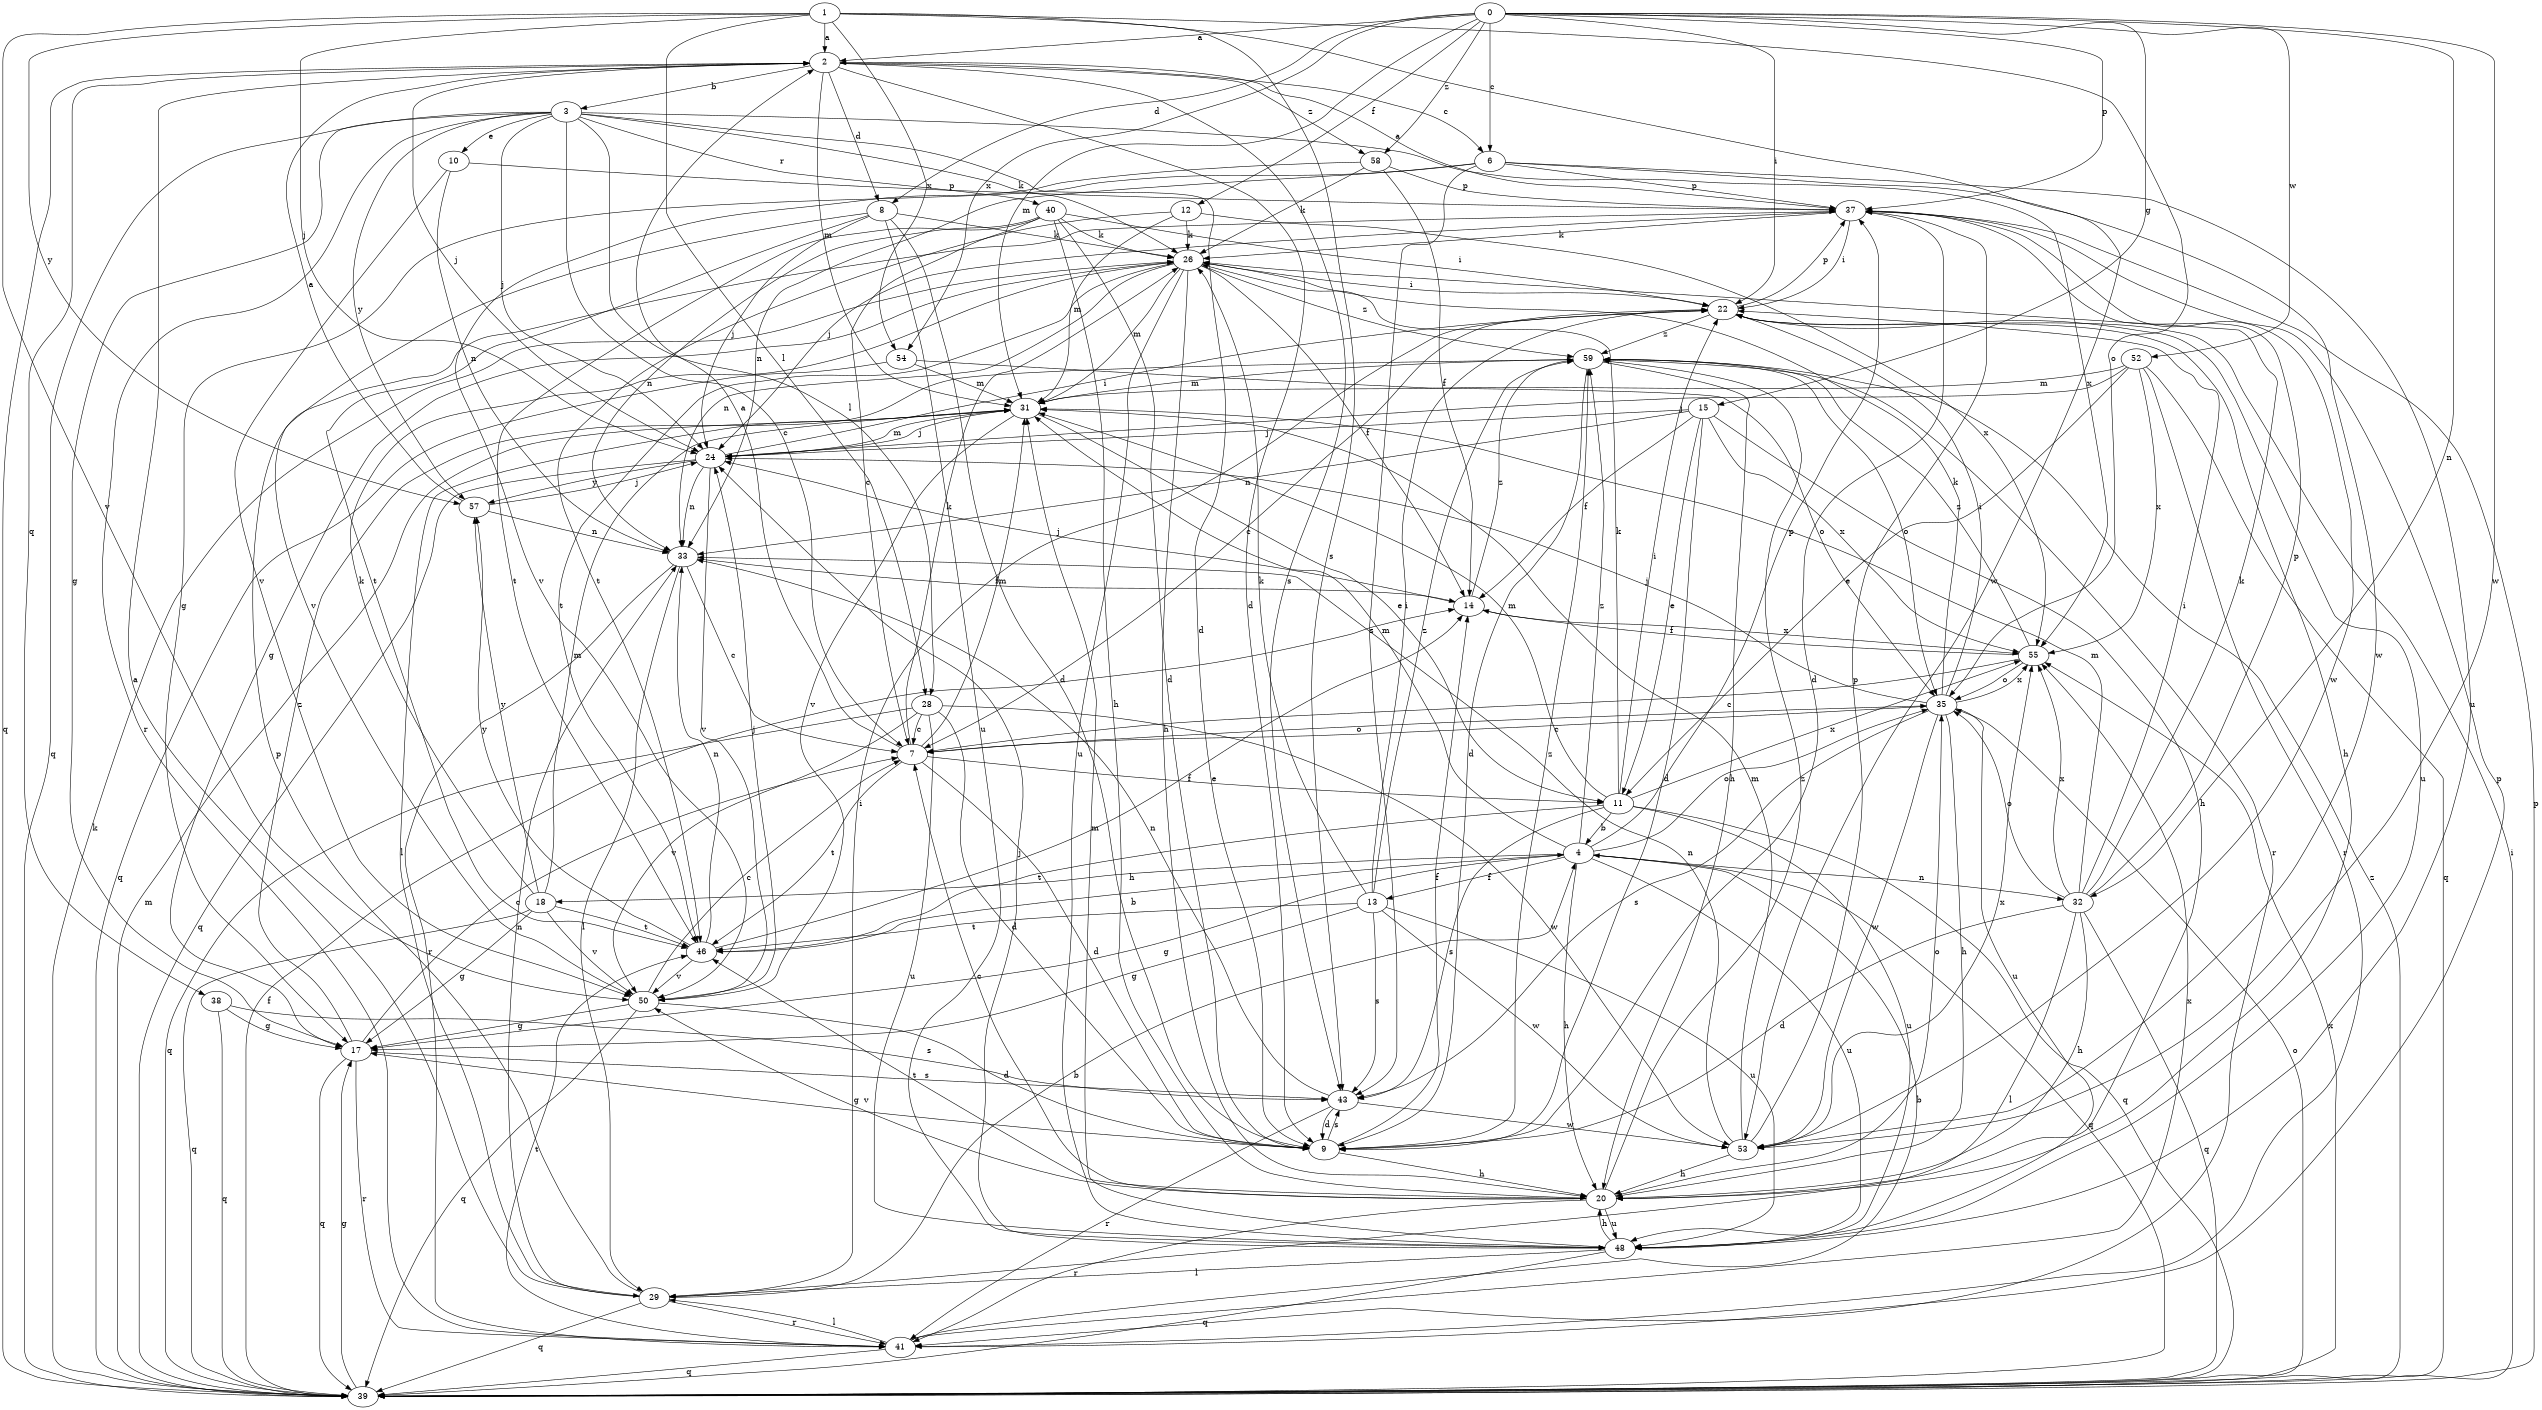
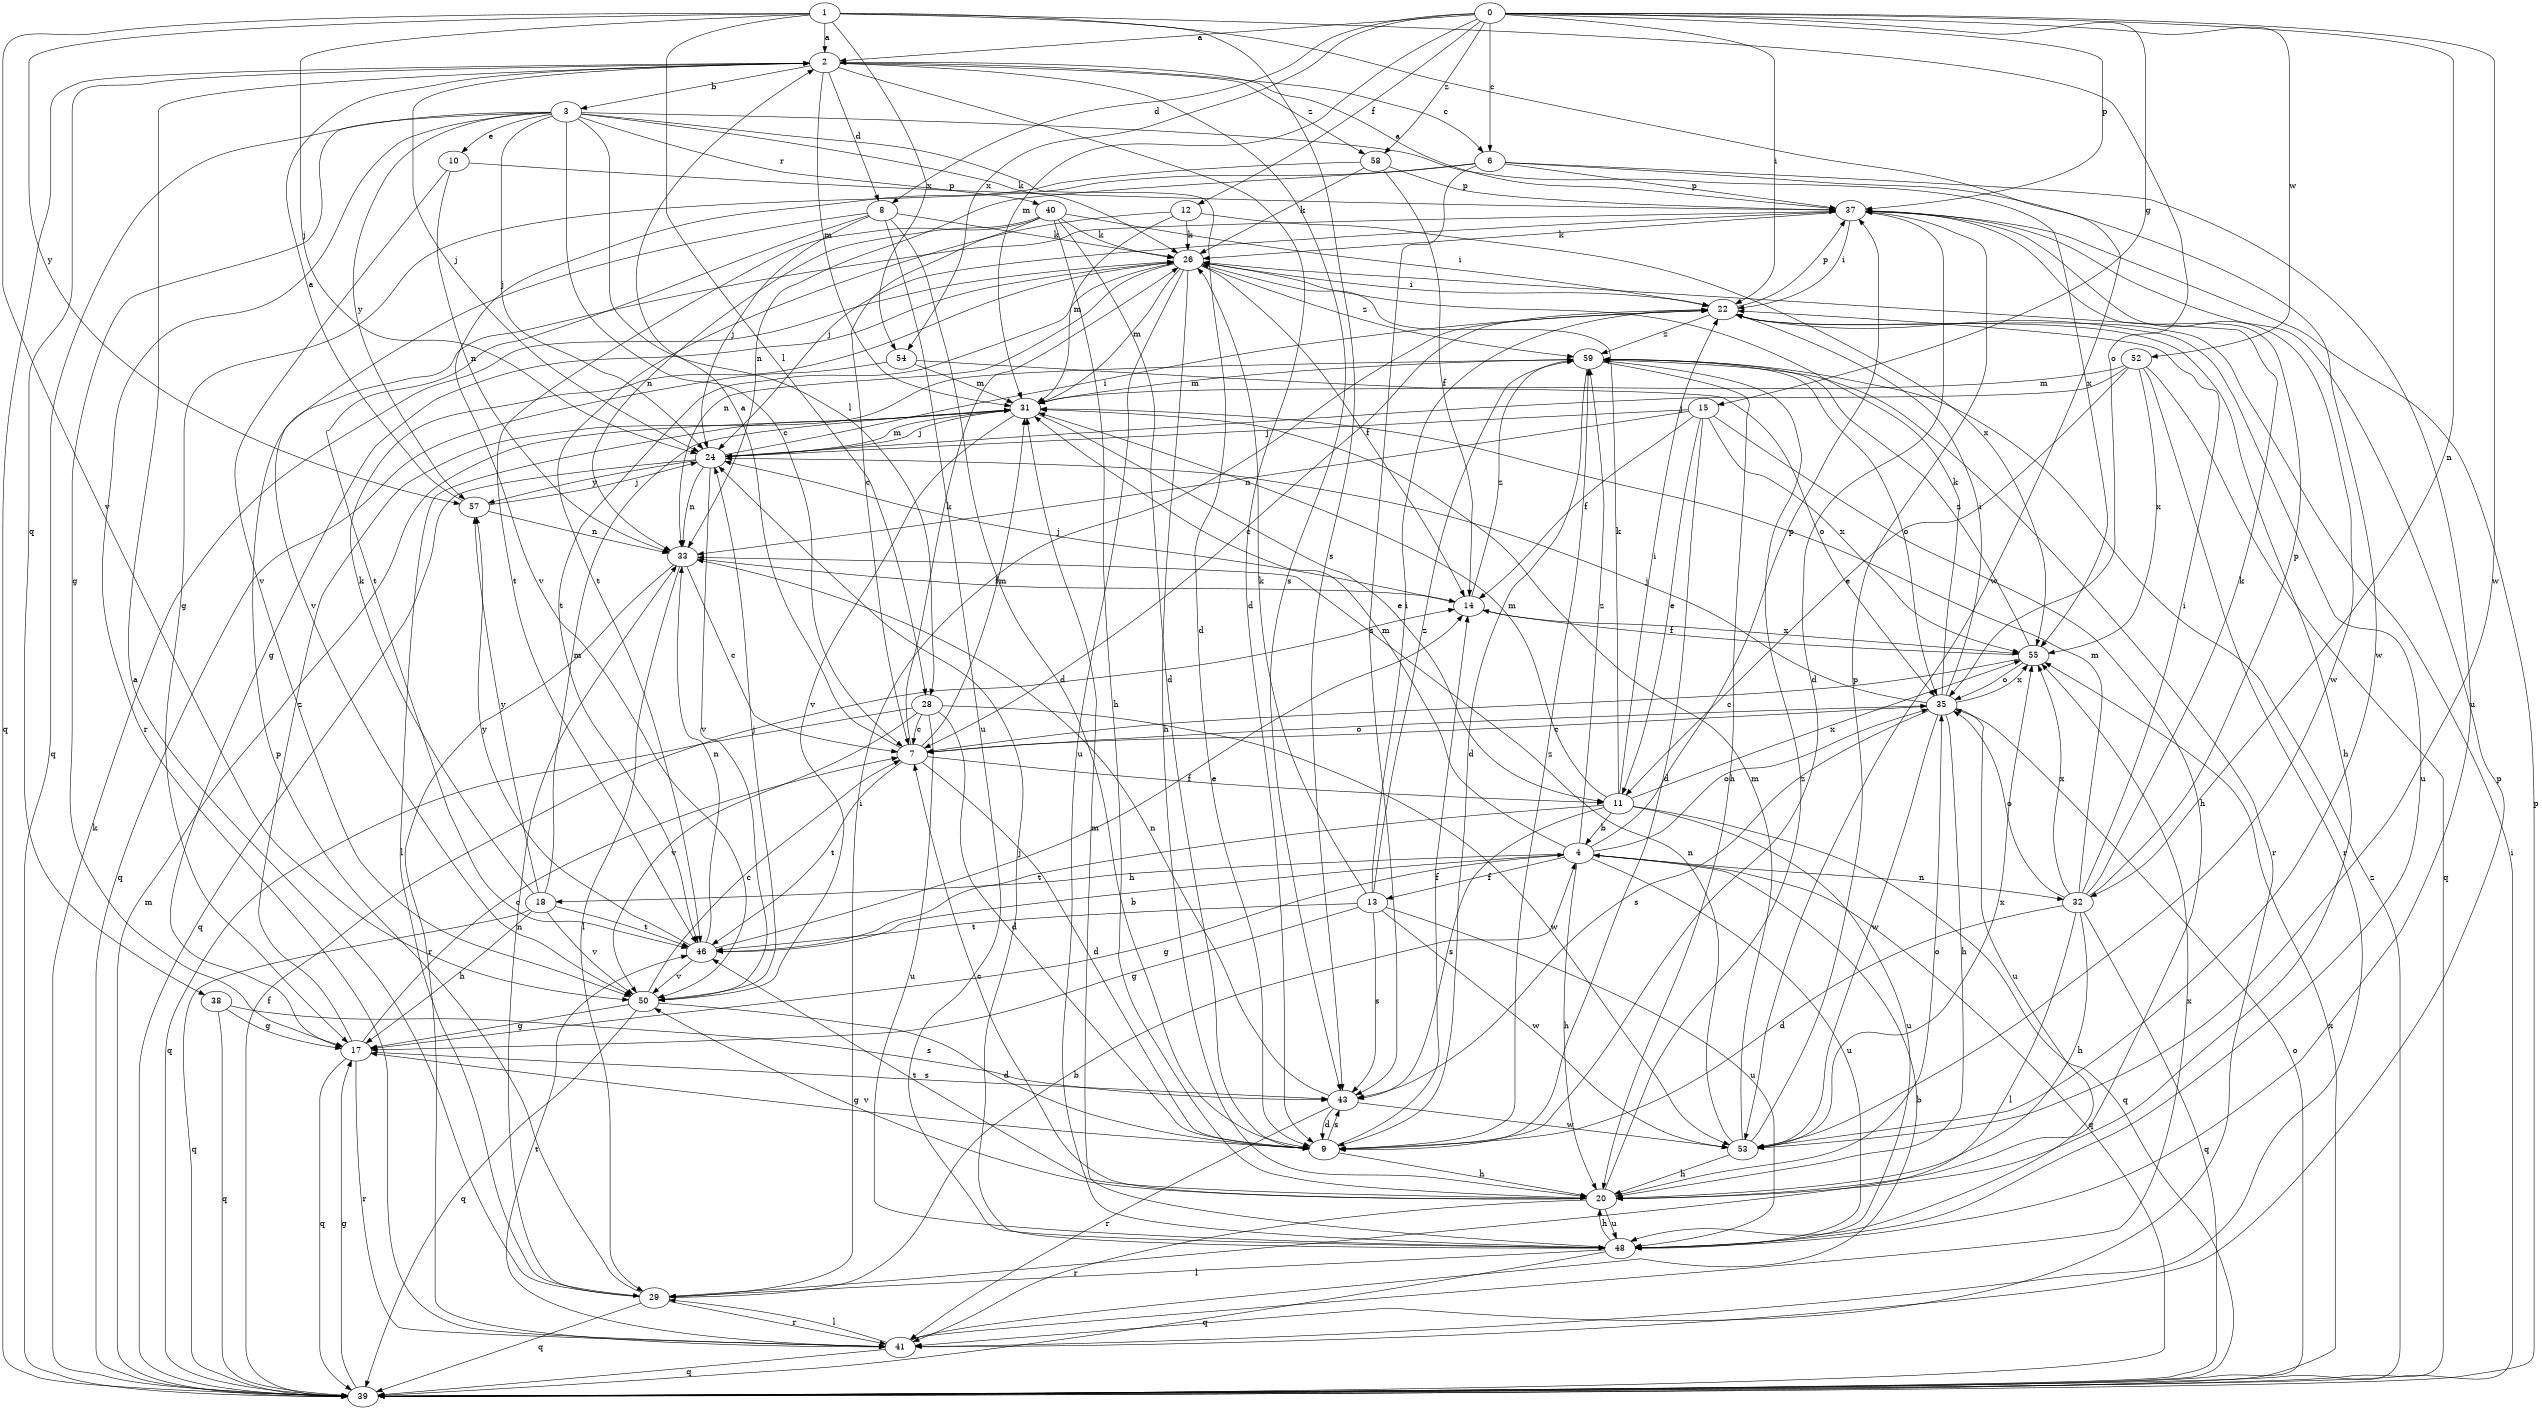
(462, 977) -> (462, 977)
